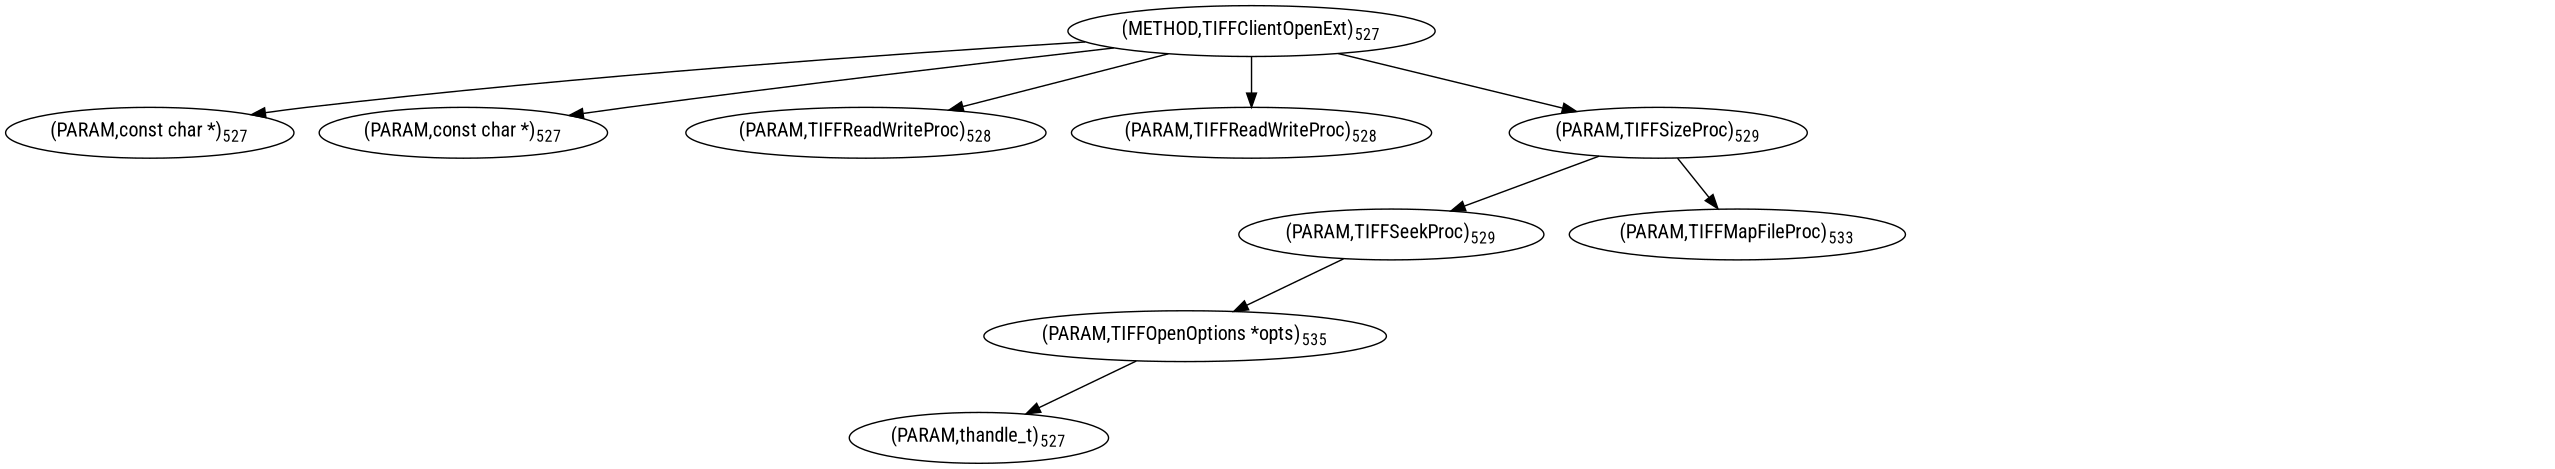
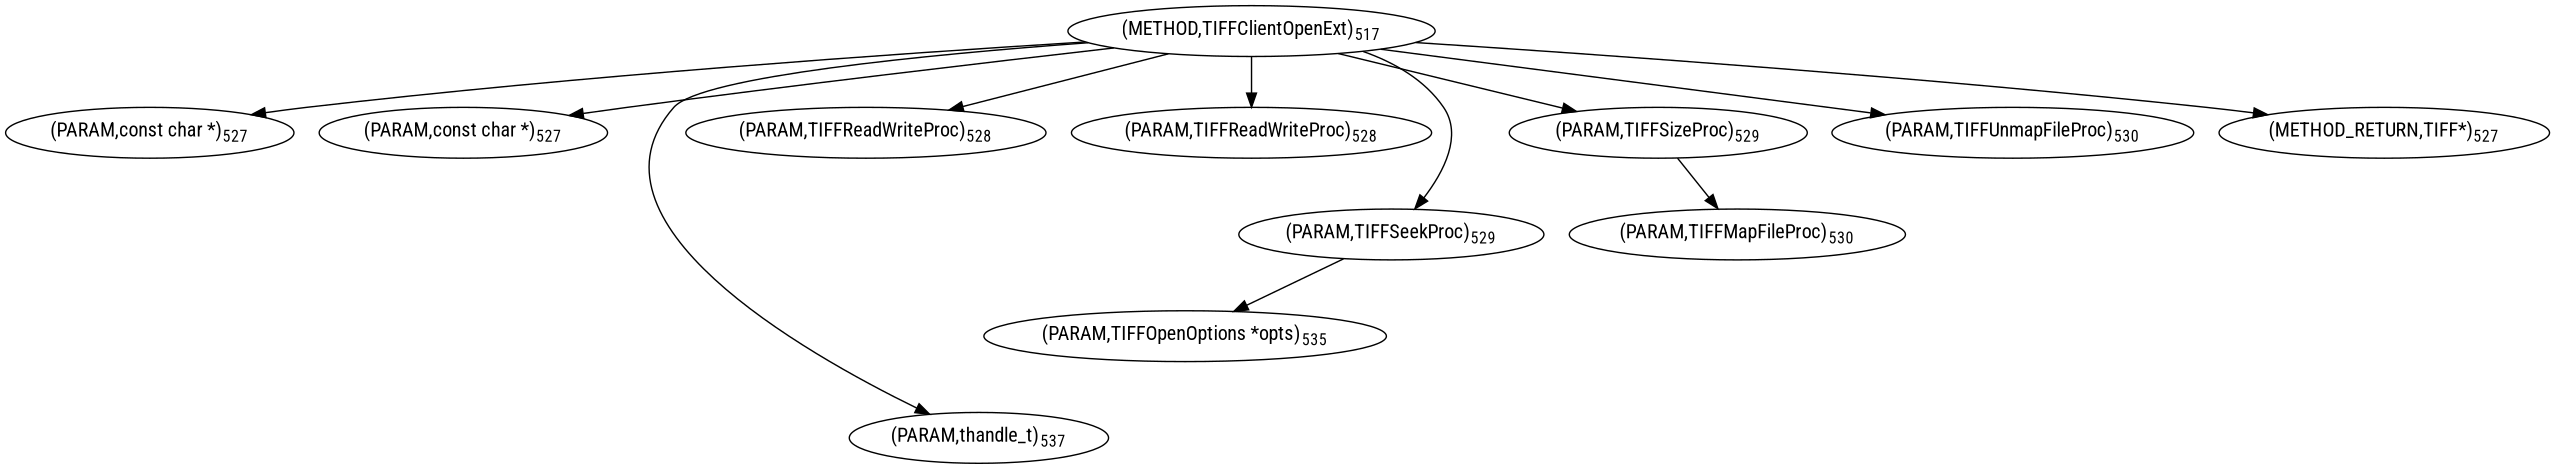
(1368, 29) -> (1368, 29)
none -> (2013, 133)
none -> (2384, 133)
(1532, 181) -> (1443, 107)
(1842, 232) -> (1842, 232)
(1088, 384) -> (670, 115)
(1054, 436) -> (1054, 436)
